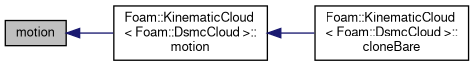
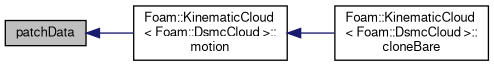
(36, 33) -> (46, 33)
